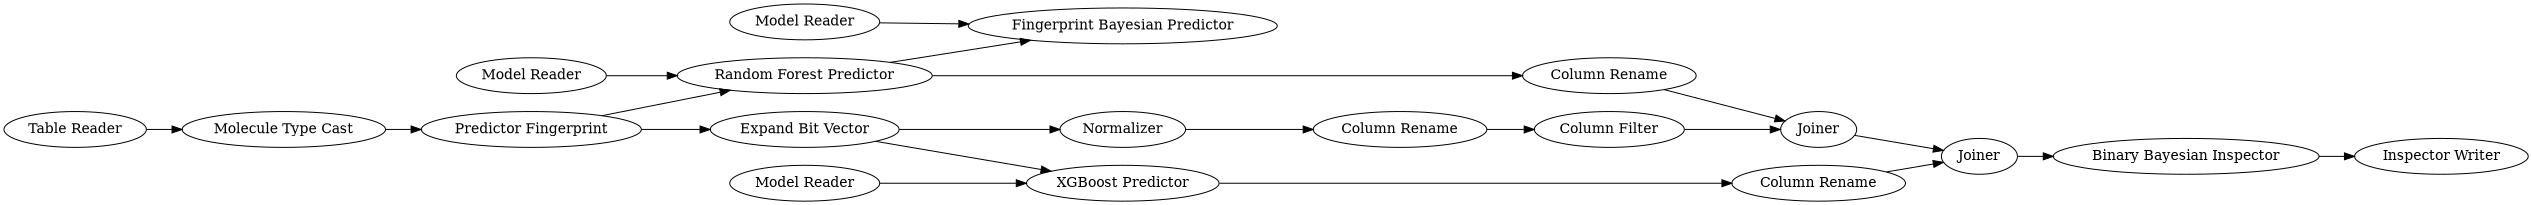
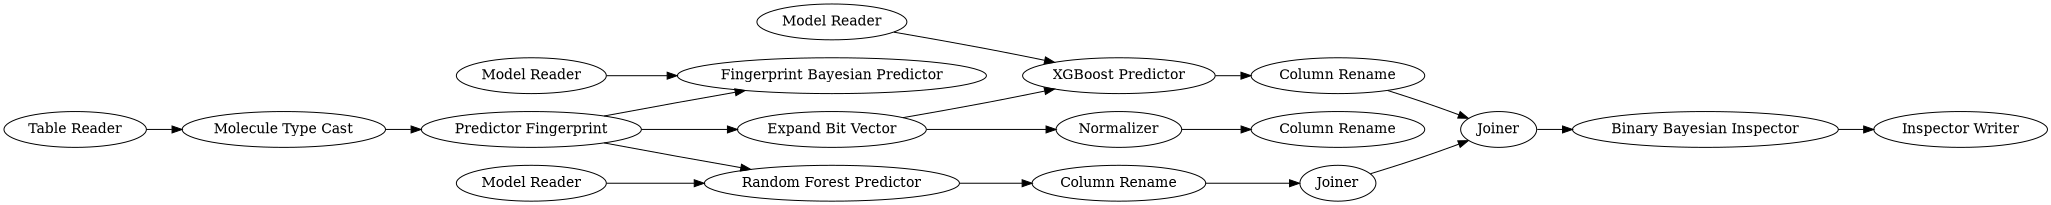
(955, 52) -> (670, 104)
(1609, 129) -> none
